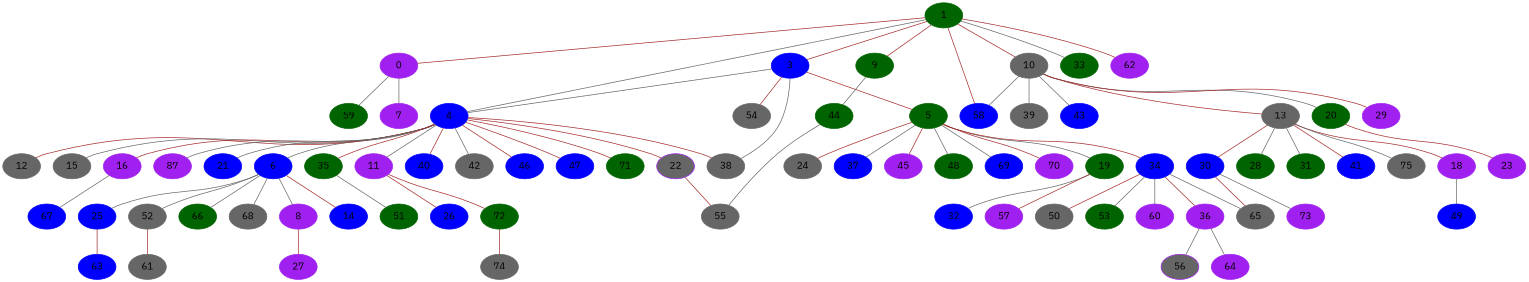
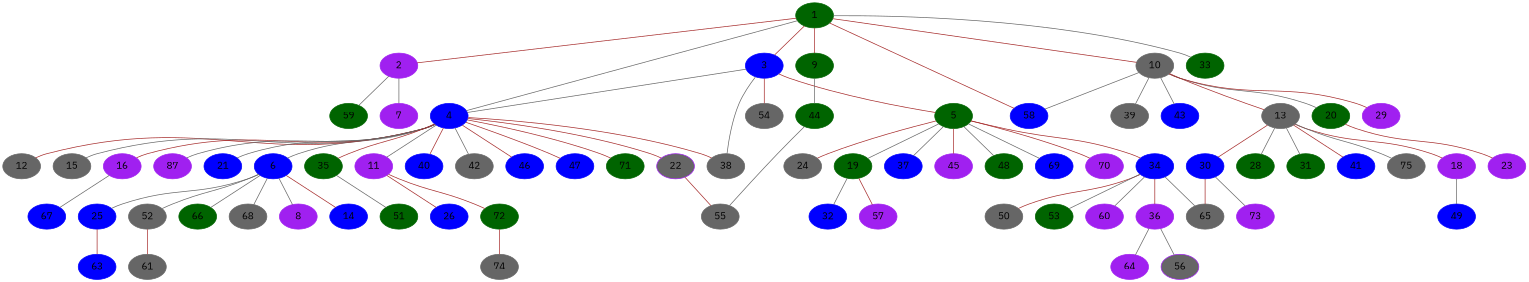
(399, 66) -> (399, 66)
(1130, 66) -> none
(298, 267) -> none
